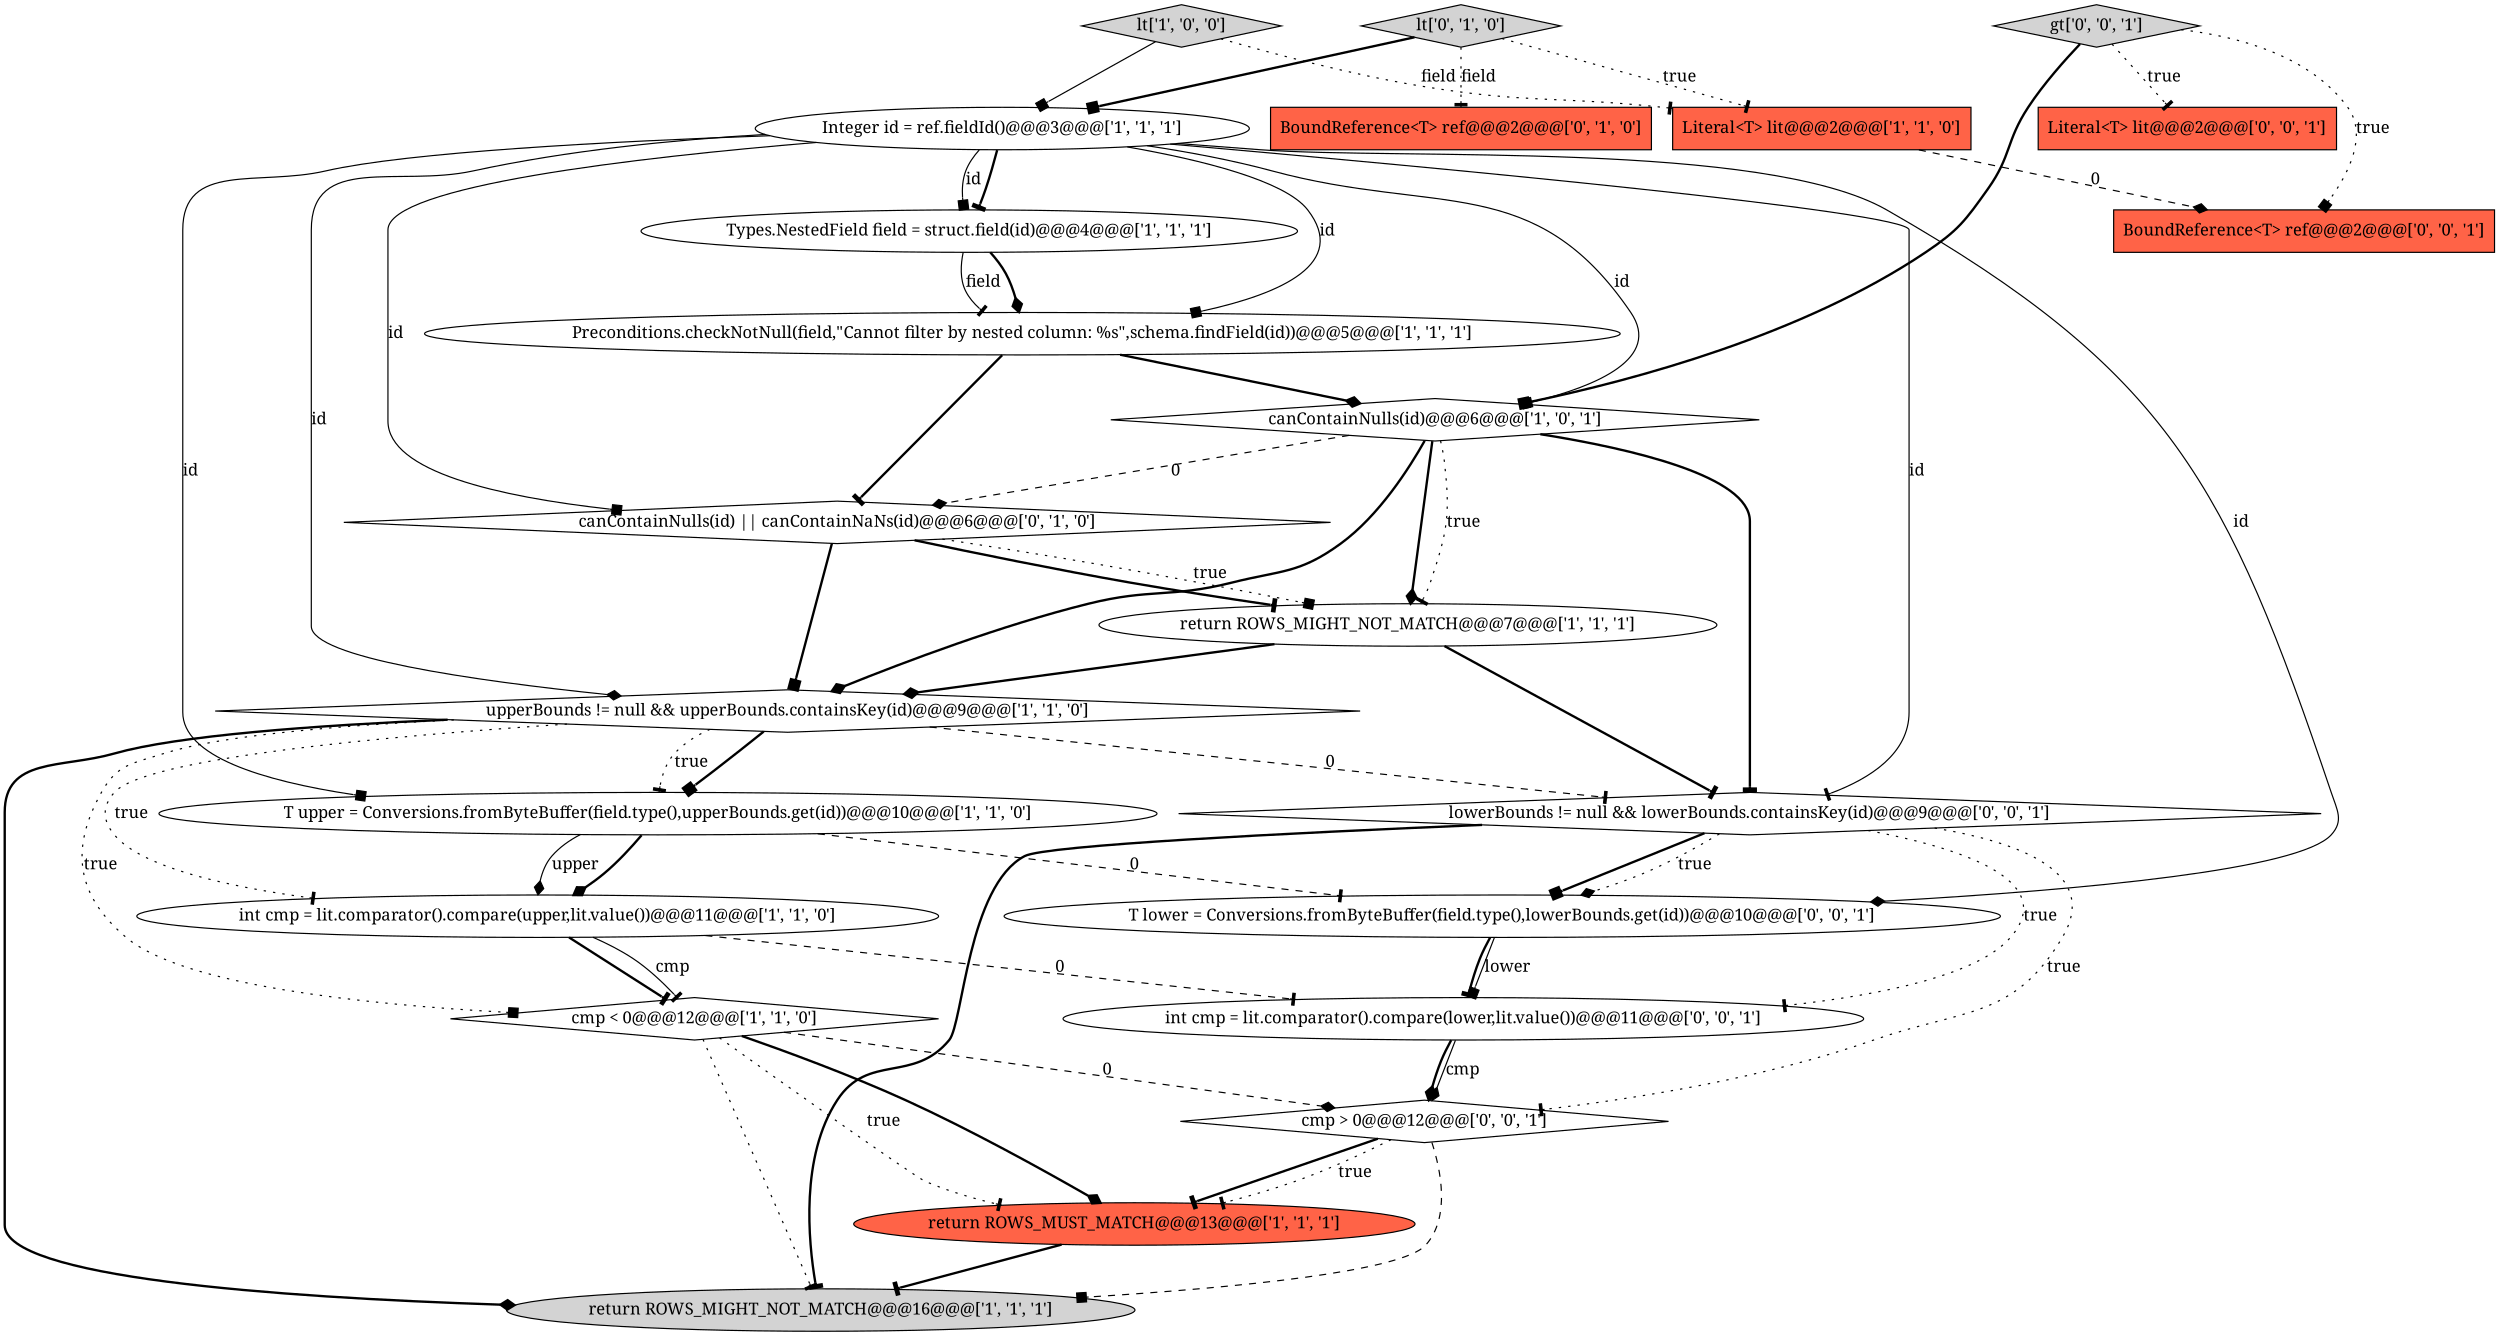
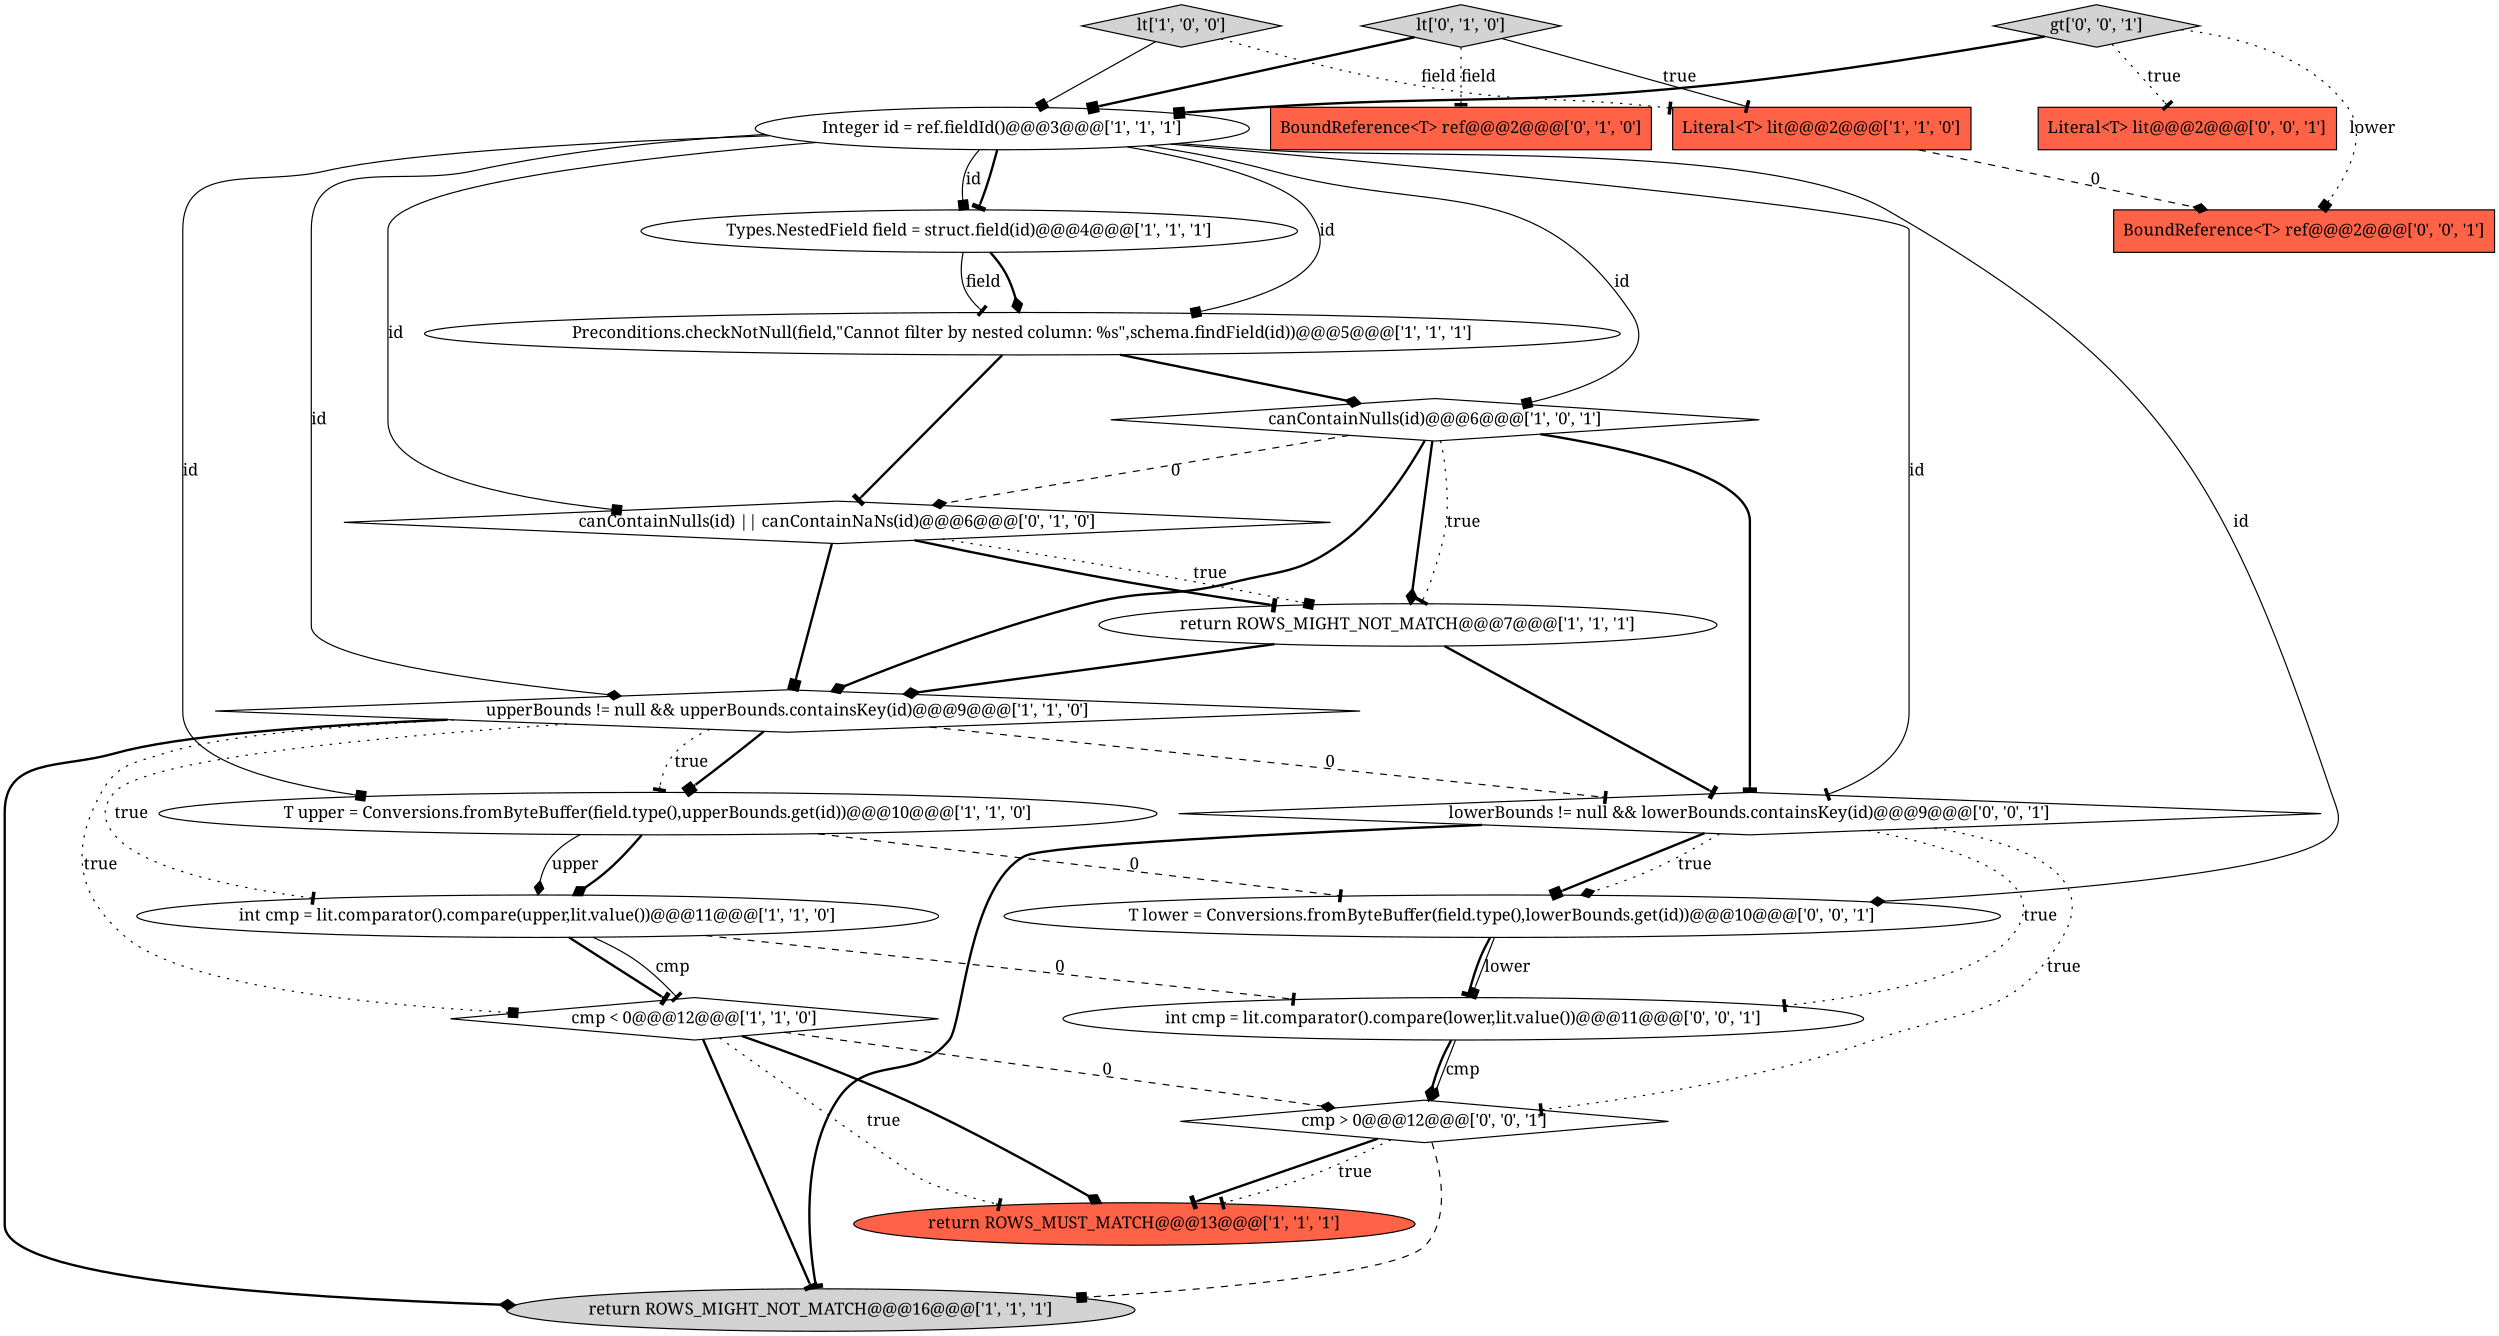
(1623, 72) -> (1623, 72)
(2373, 129) -> (2373, 129)
(1856, 293) -> (1617, 93)
(756, 1161) -> (756, 1161)
(981, 1266) -> none
